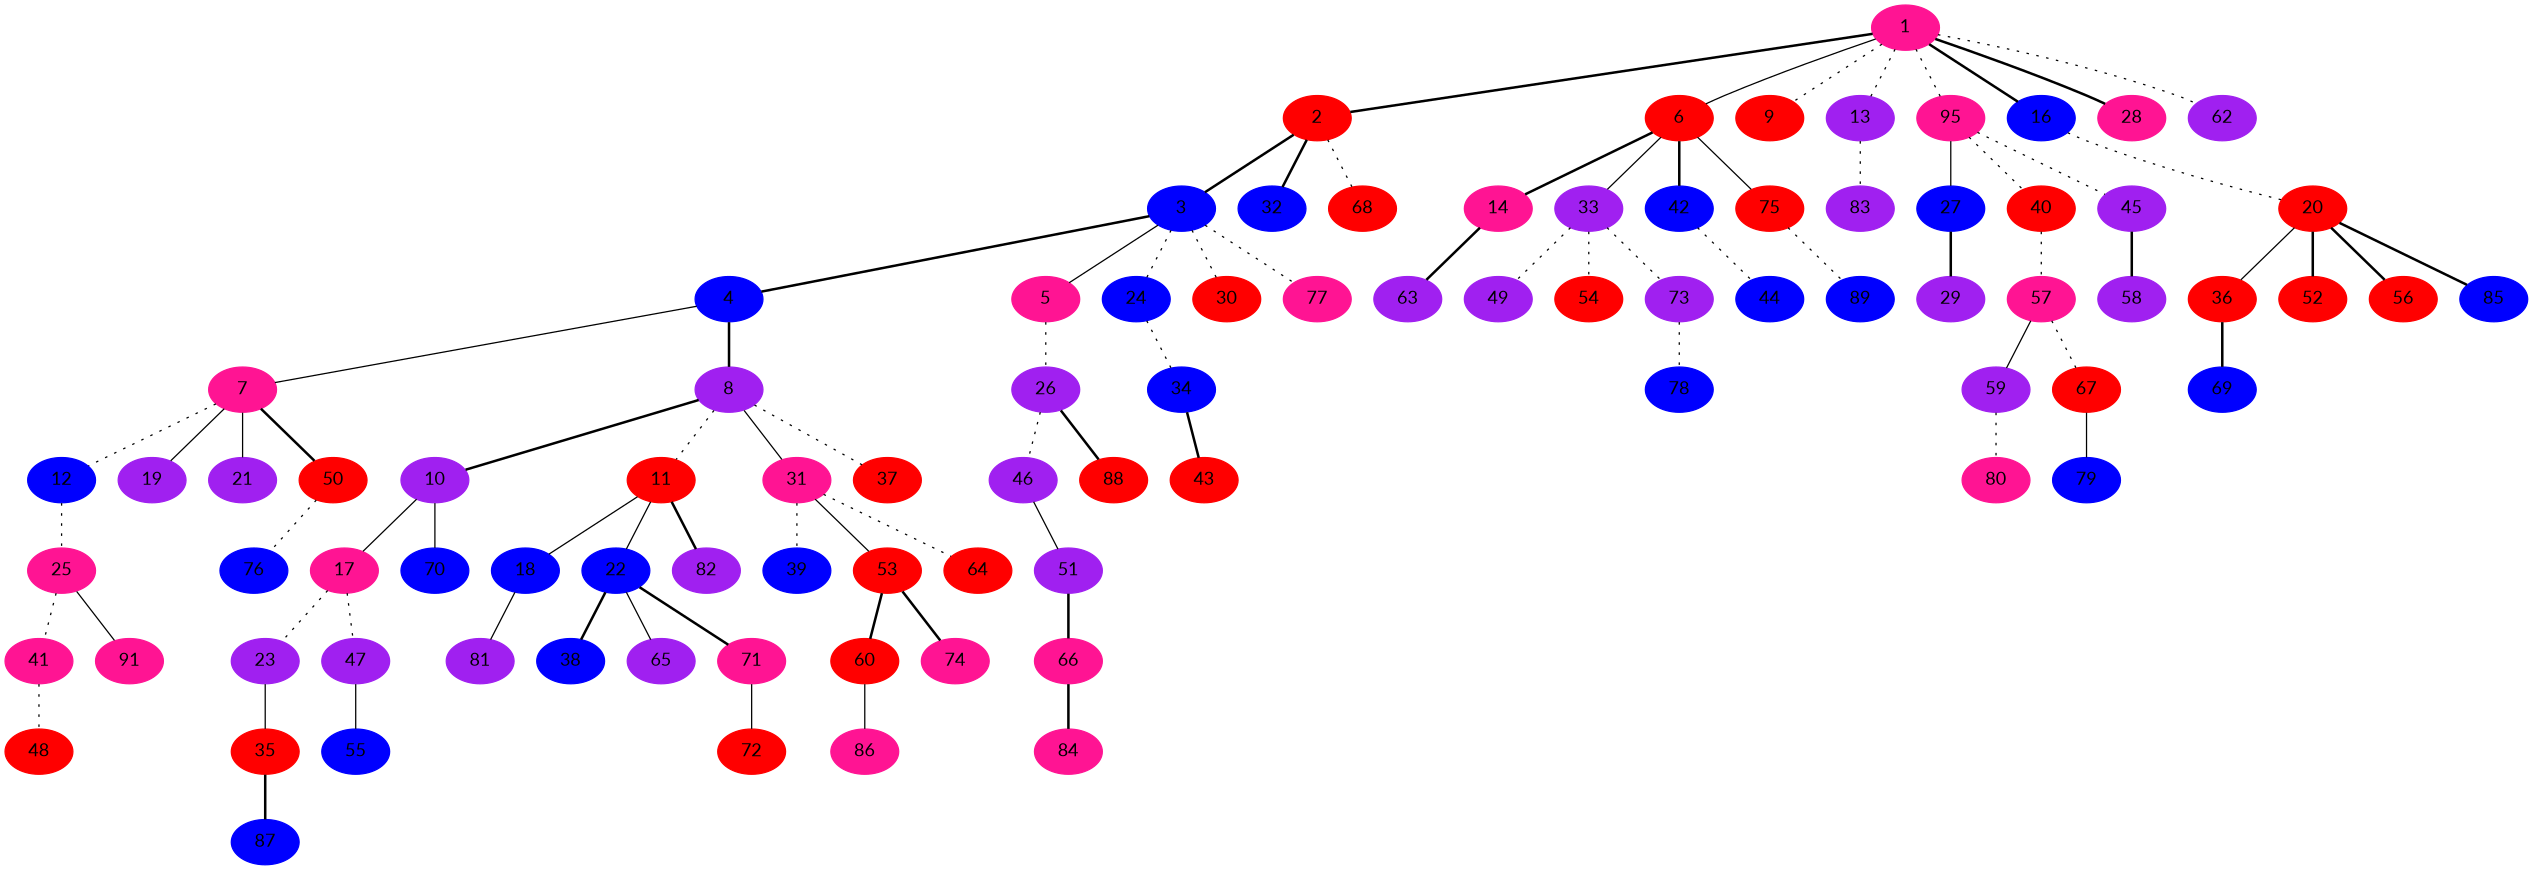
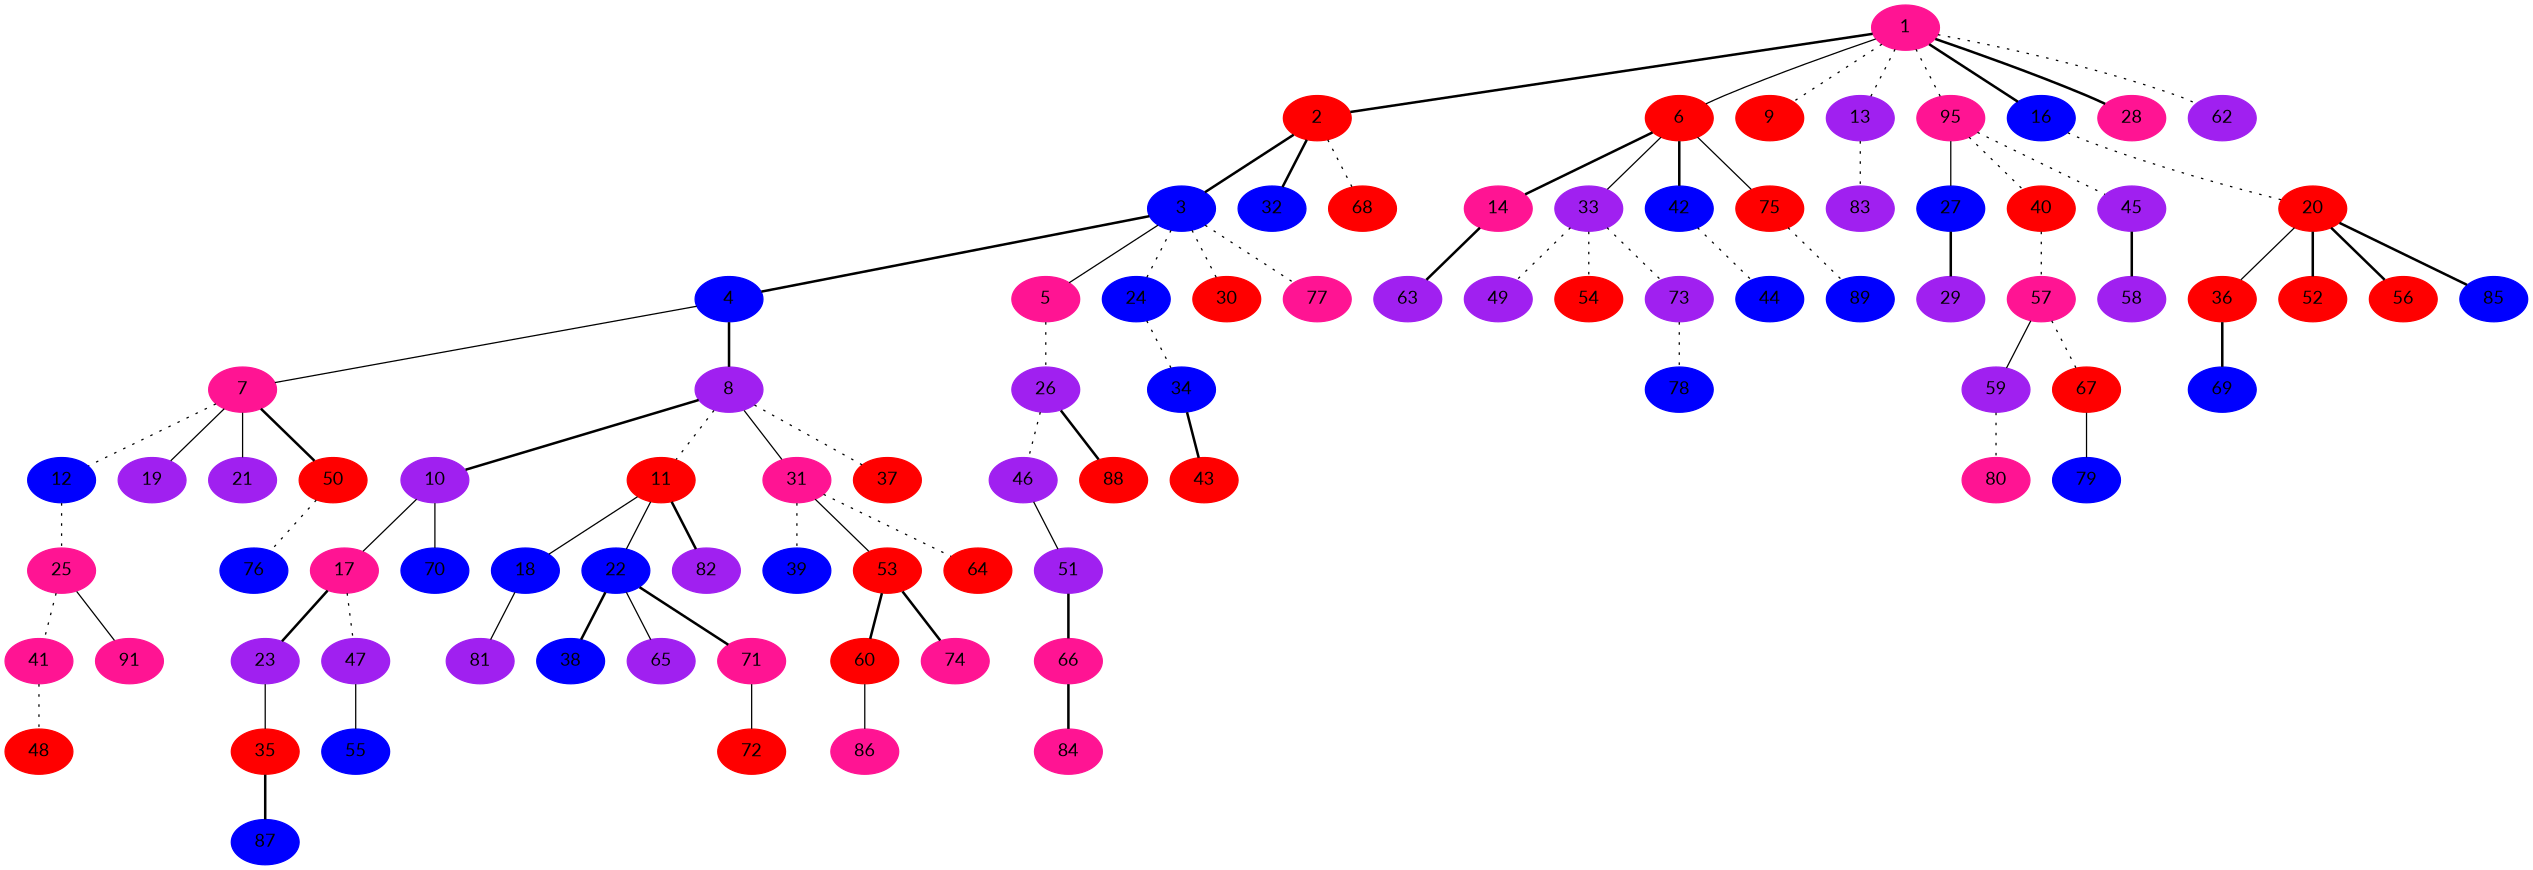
(305, 616) -> (305, 616)
